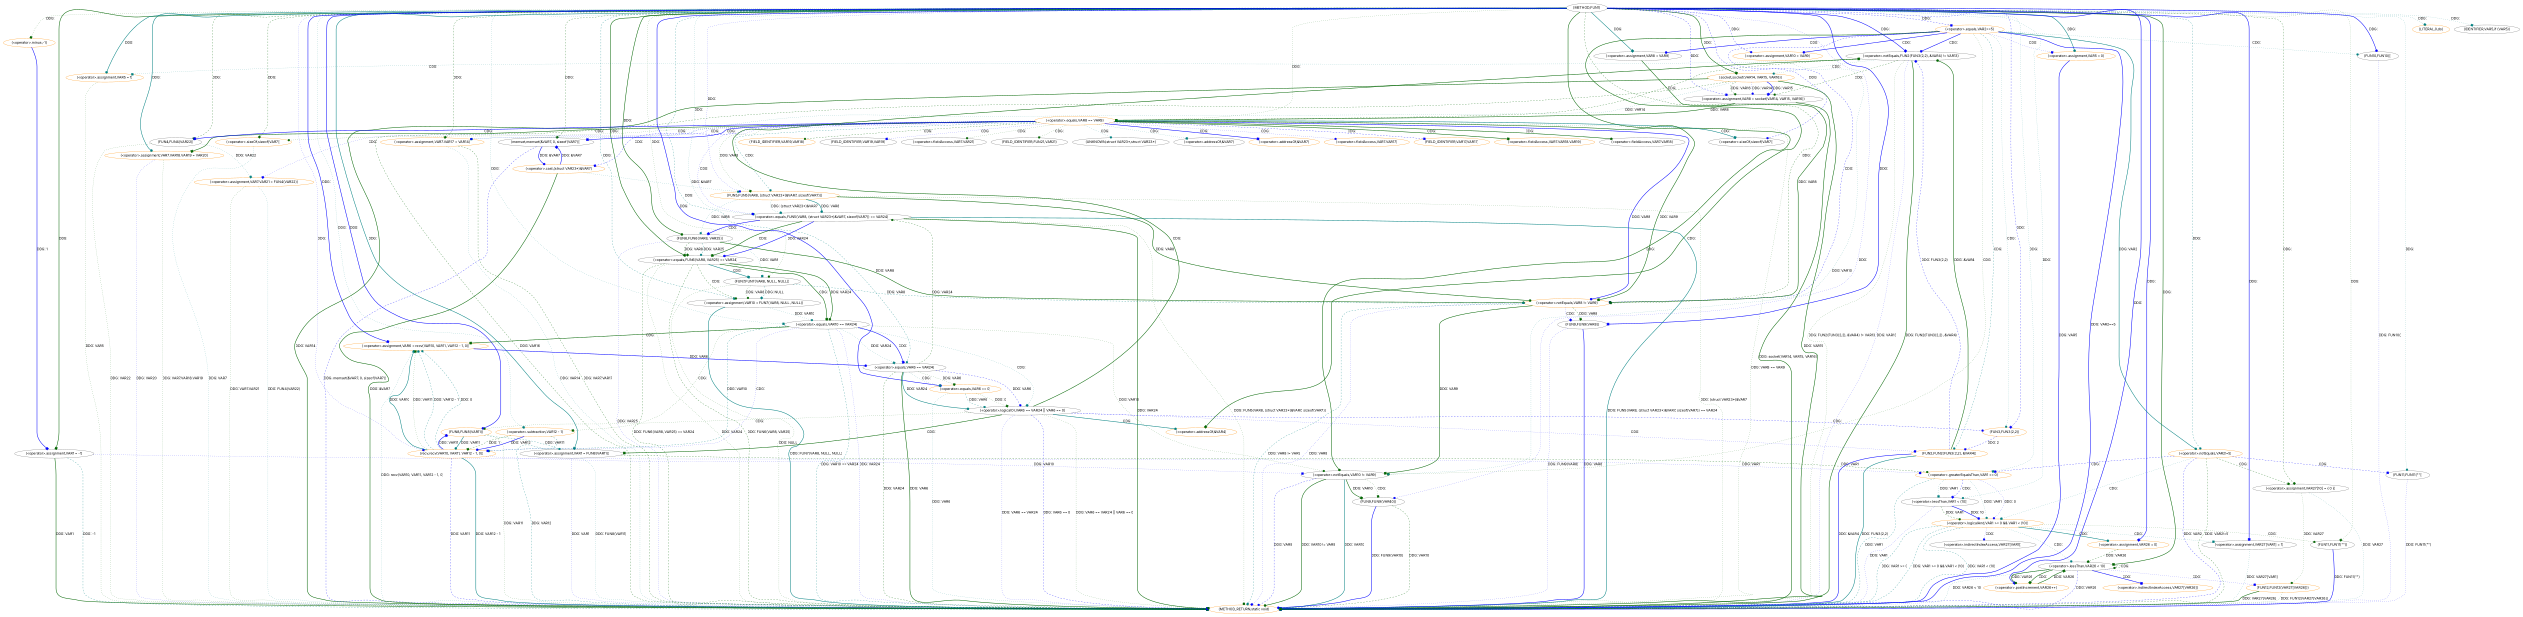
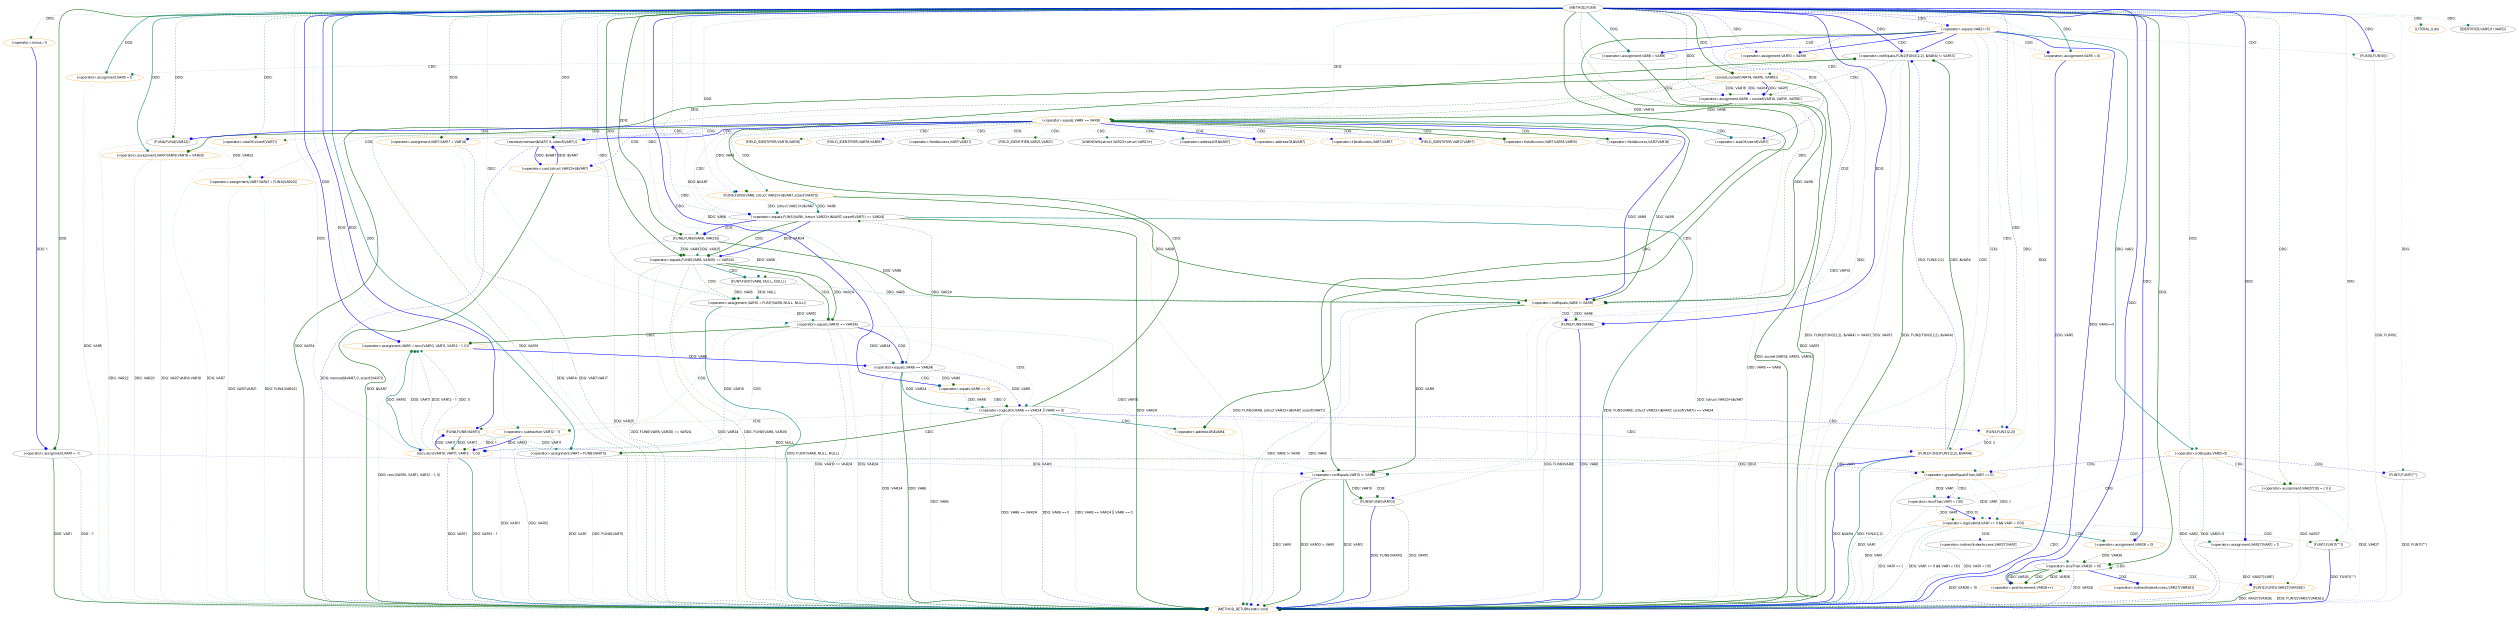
(1029, 142) -> (1026, 142)
(1751, 464) -> (1747, 464)
(1378, 502) -> (1378, 502)
